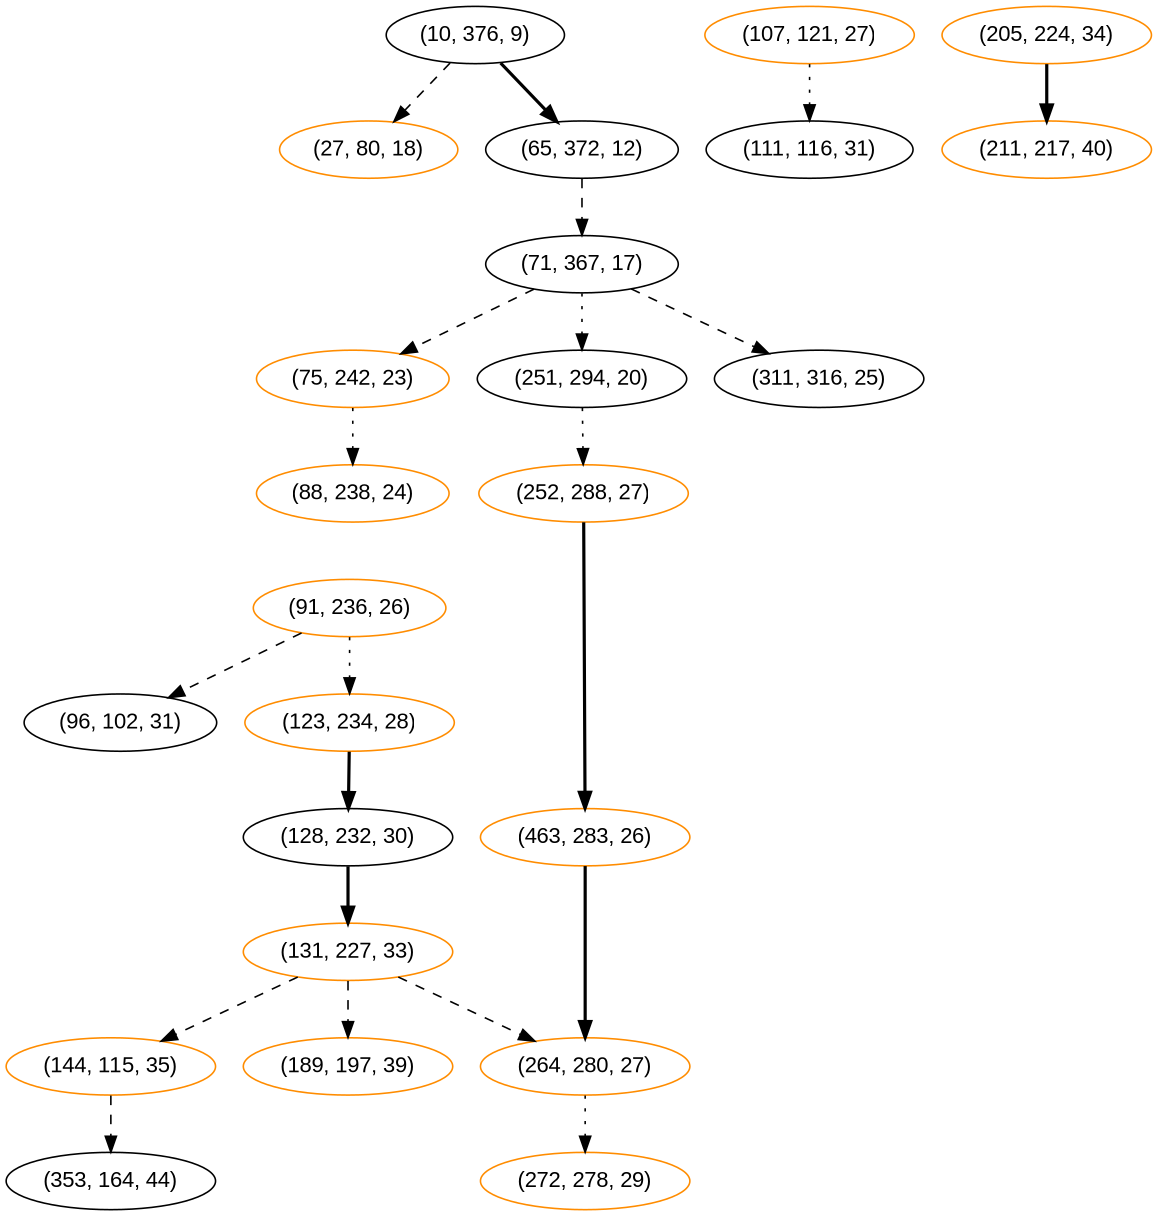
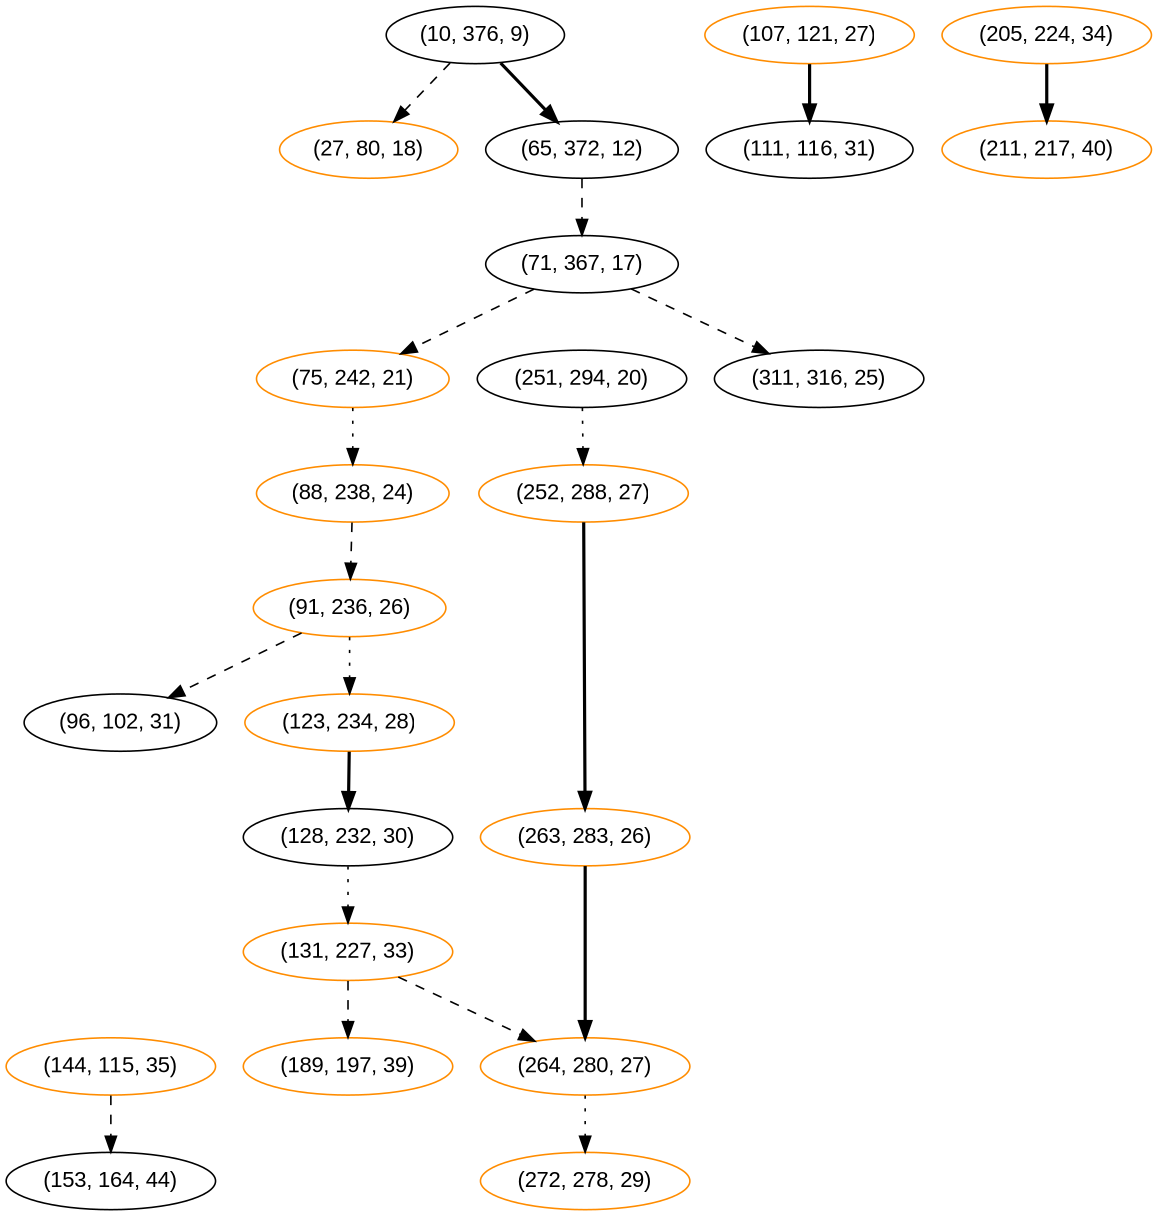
(810, 85) -> (810, 85)
(582, 314) -> none
(353, 379) -> (353, 379)
none -> (351, 543)
(585, 837) -> (585, 837)
(348, 887) -> (348, 887)
(237, 1006) -> none
(111, 1181) -> (111, 1181)
